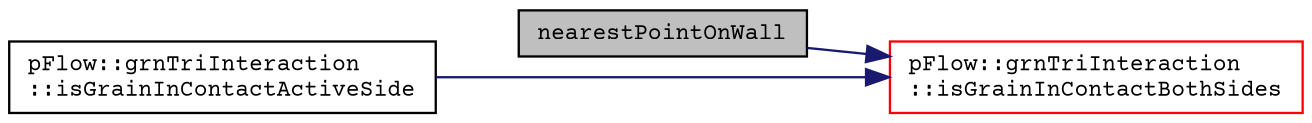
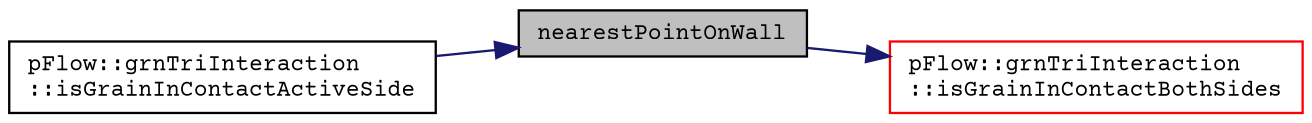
(651, 77) -> (466, 53)
